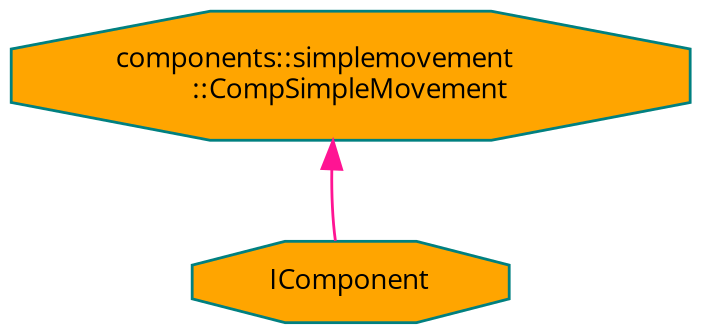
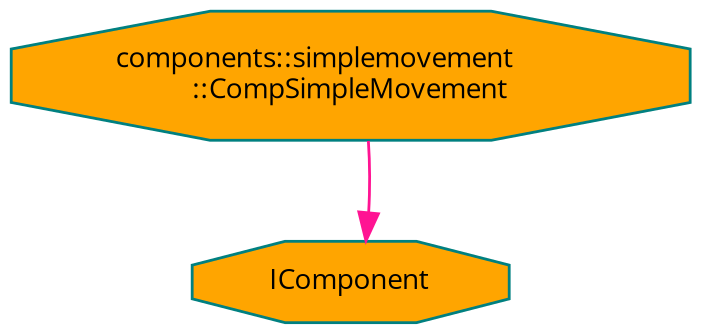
(332, 205) -> (370, 177)
